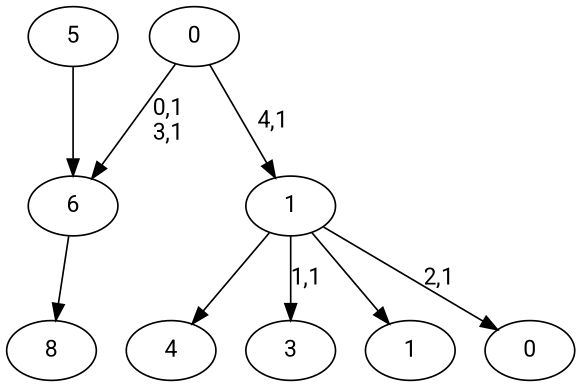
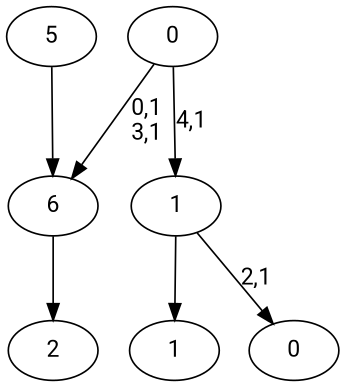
(51, 350) -> (53, 350)
(171, 350) -> none
(291, 350) -> none
